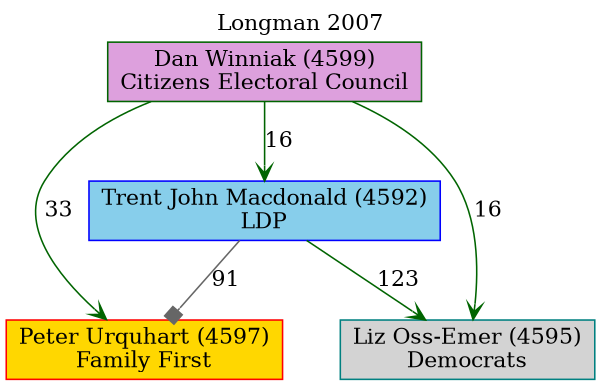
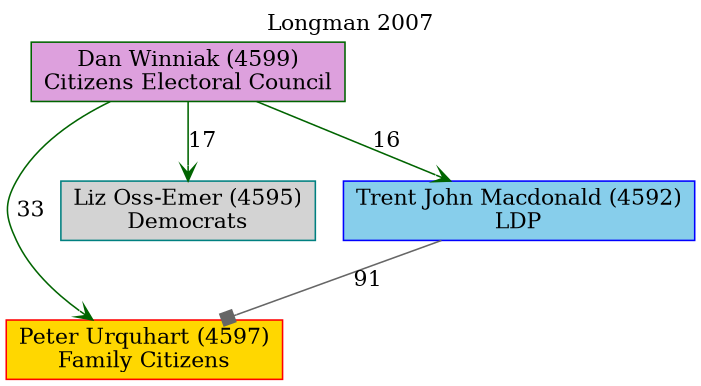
(489, 211) -> (203, 141)
(359, 276) -> none
(144, 350) -> (144, 350)
